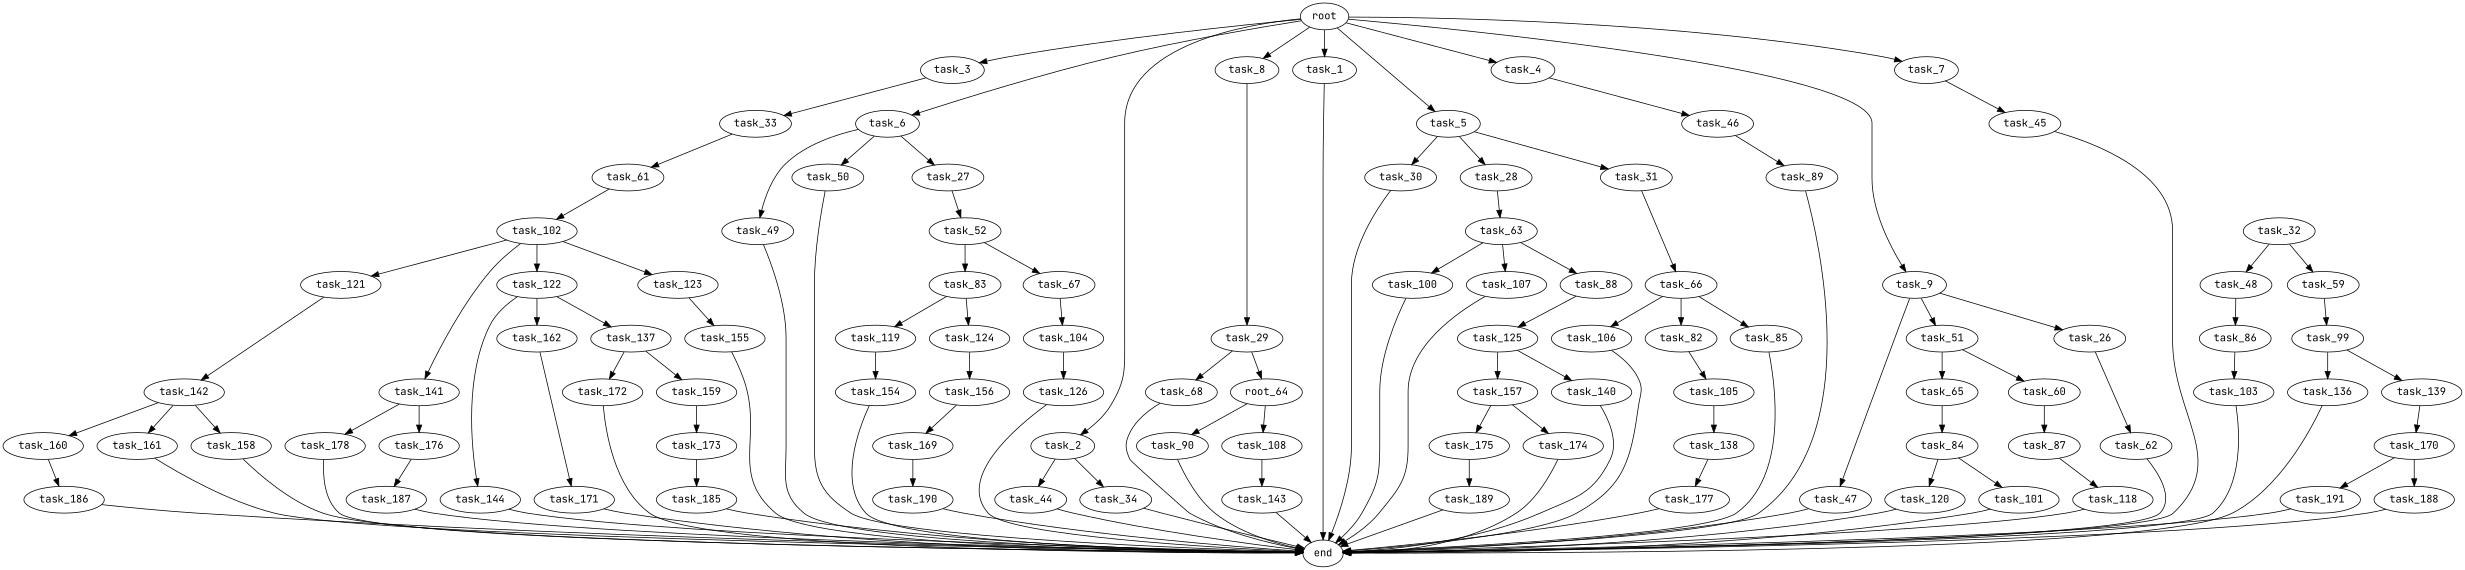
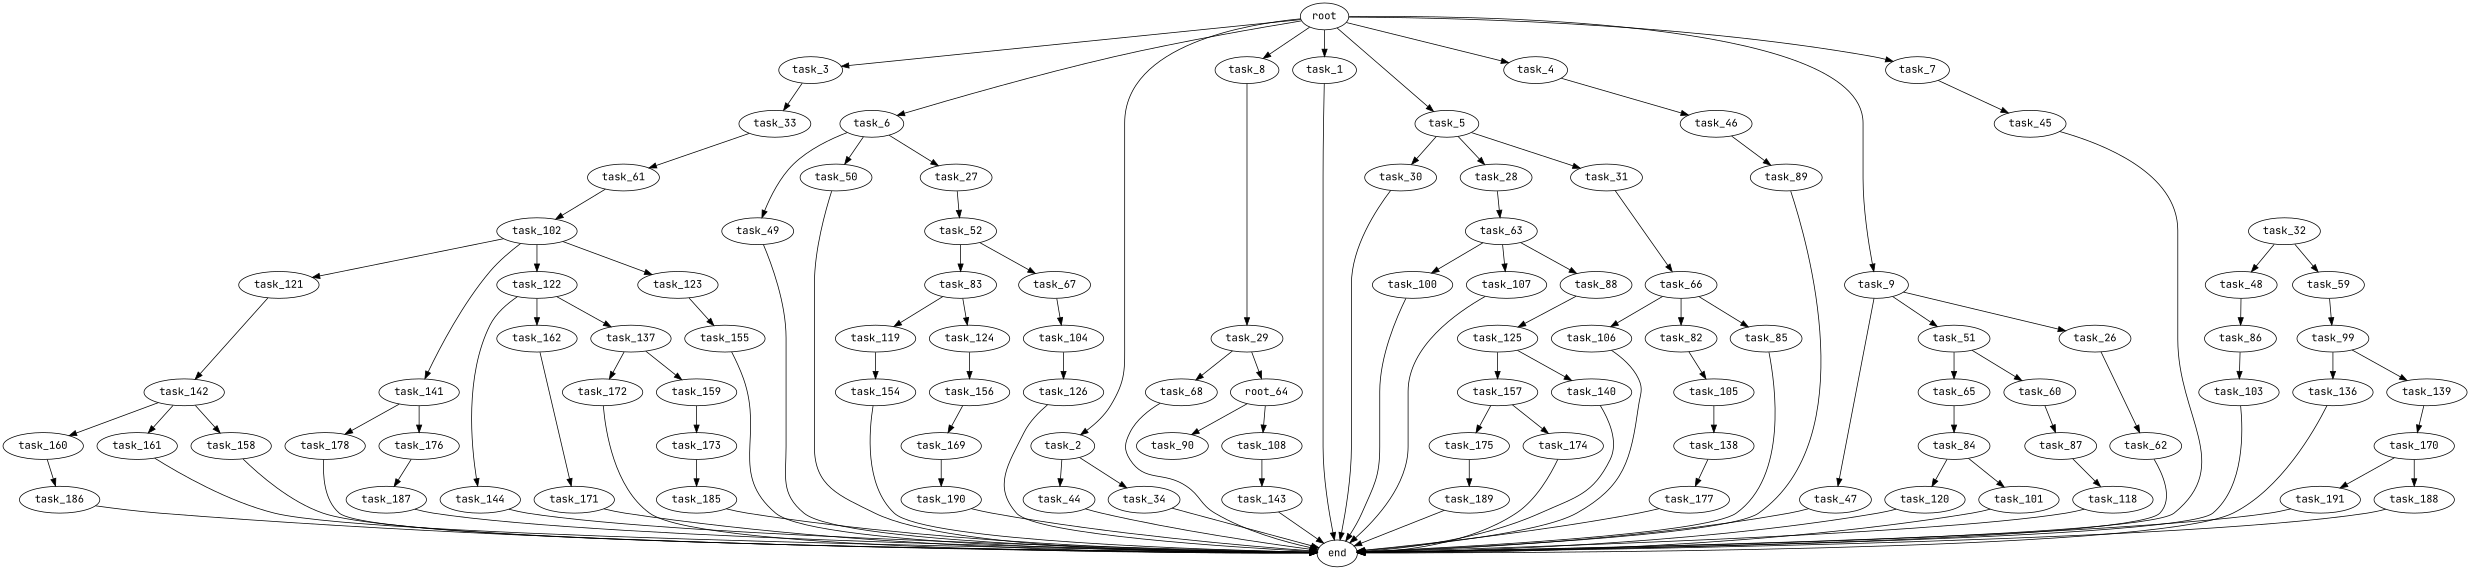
(1224, 520) -> none
